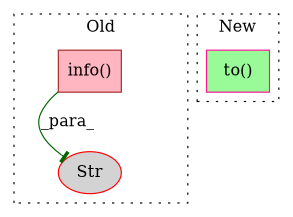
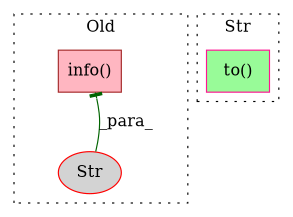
(238, 27) -> (238, 27)
(39, 124) -> (100, 125)
